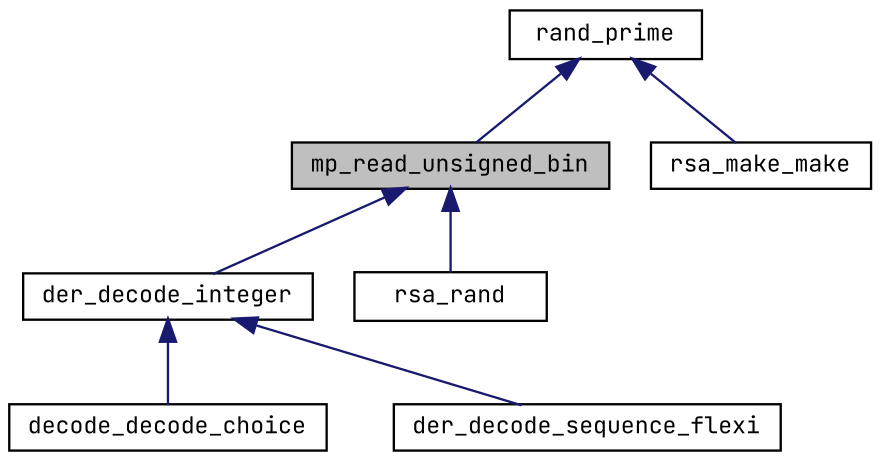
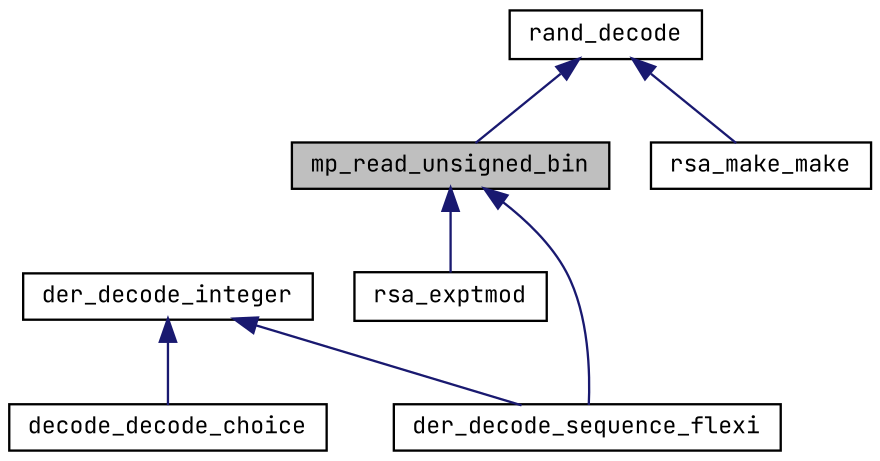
(606, 35) -> (606, 35)
(299, 236) -> (575, 291)
(451, 297) -> (451, 297)
